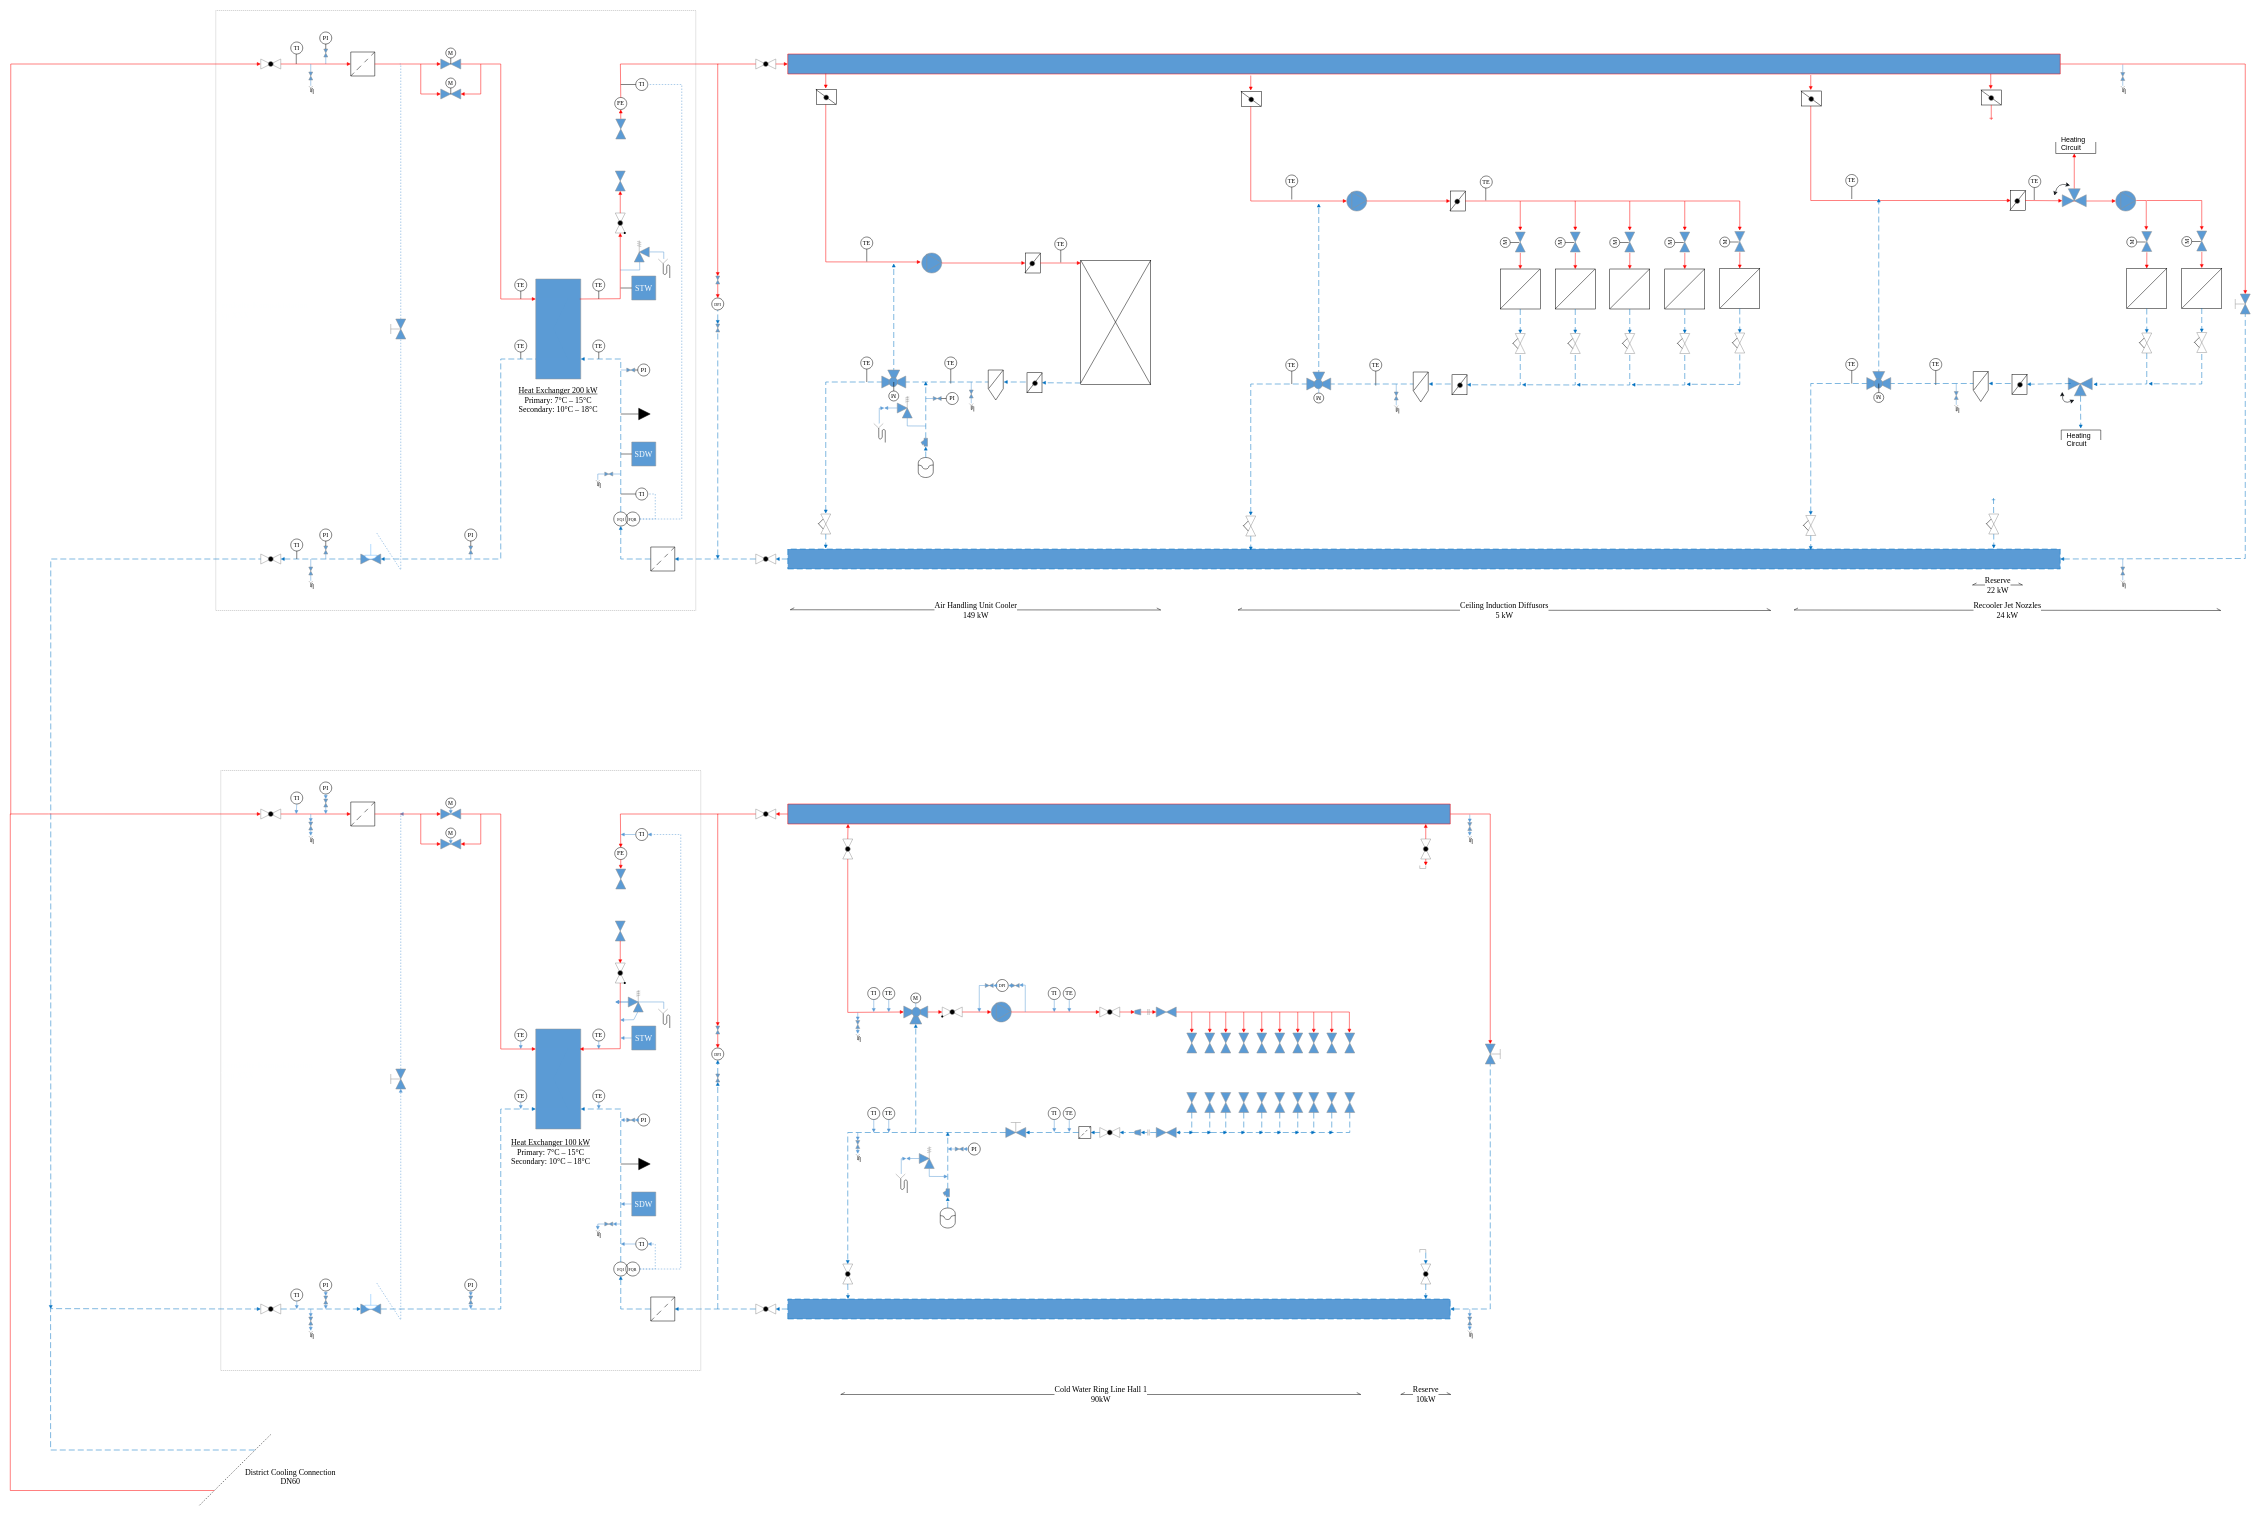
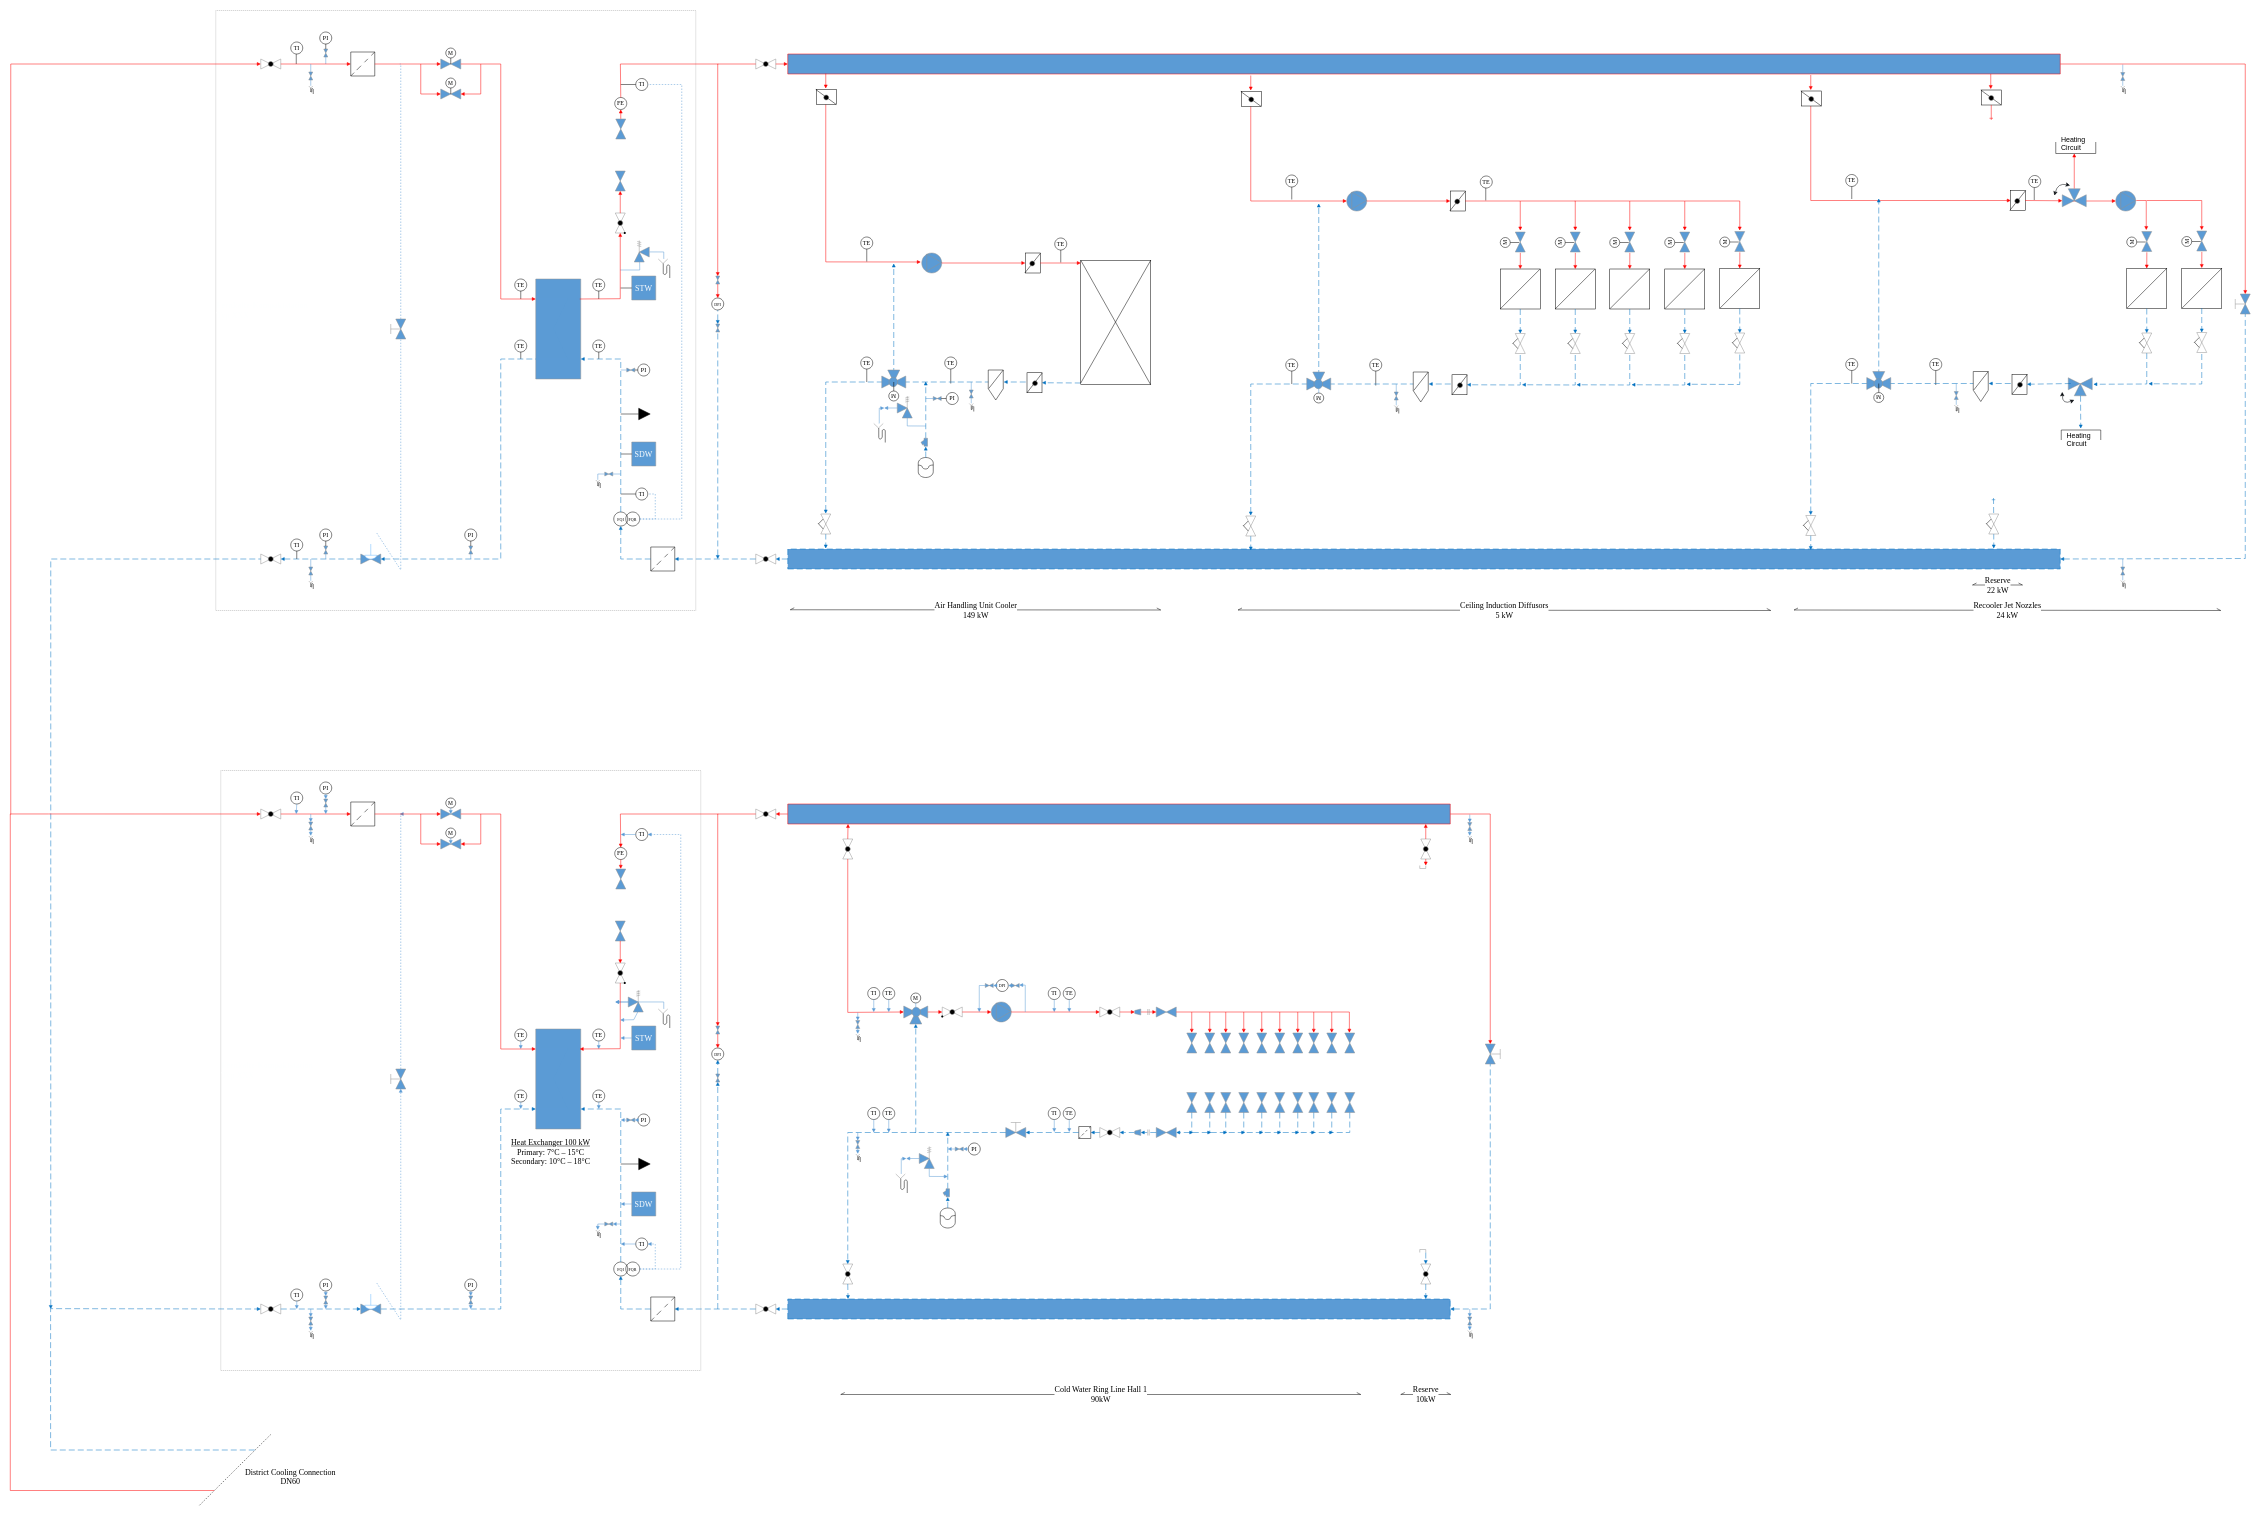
(558, 398) -> none
